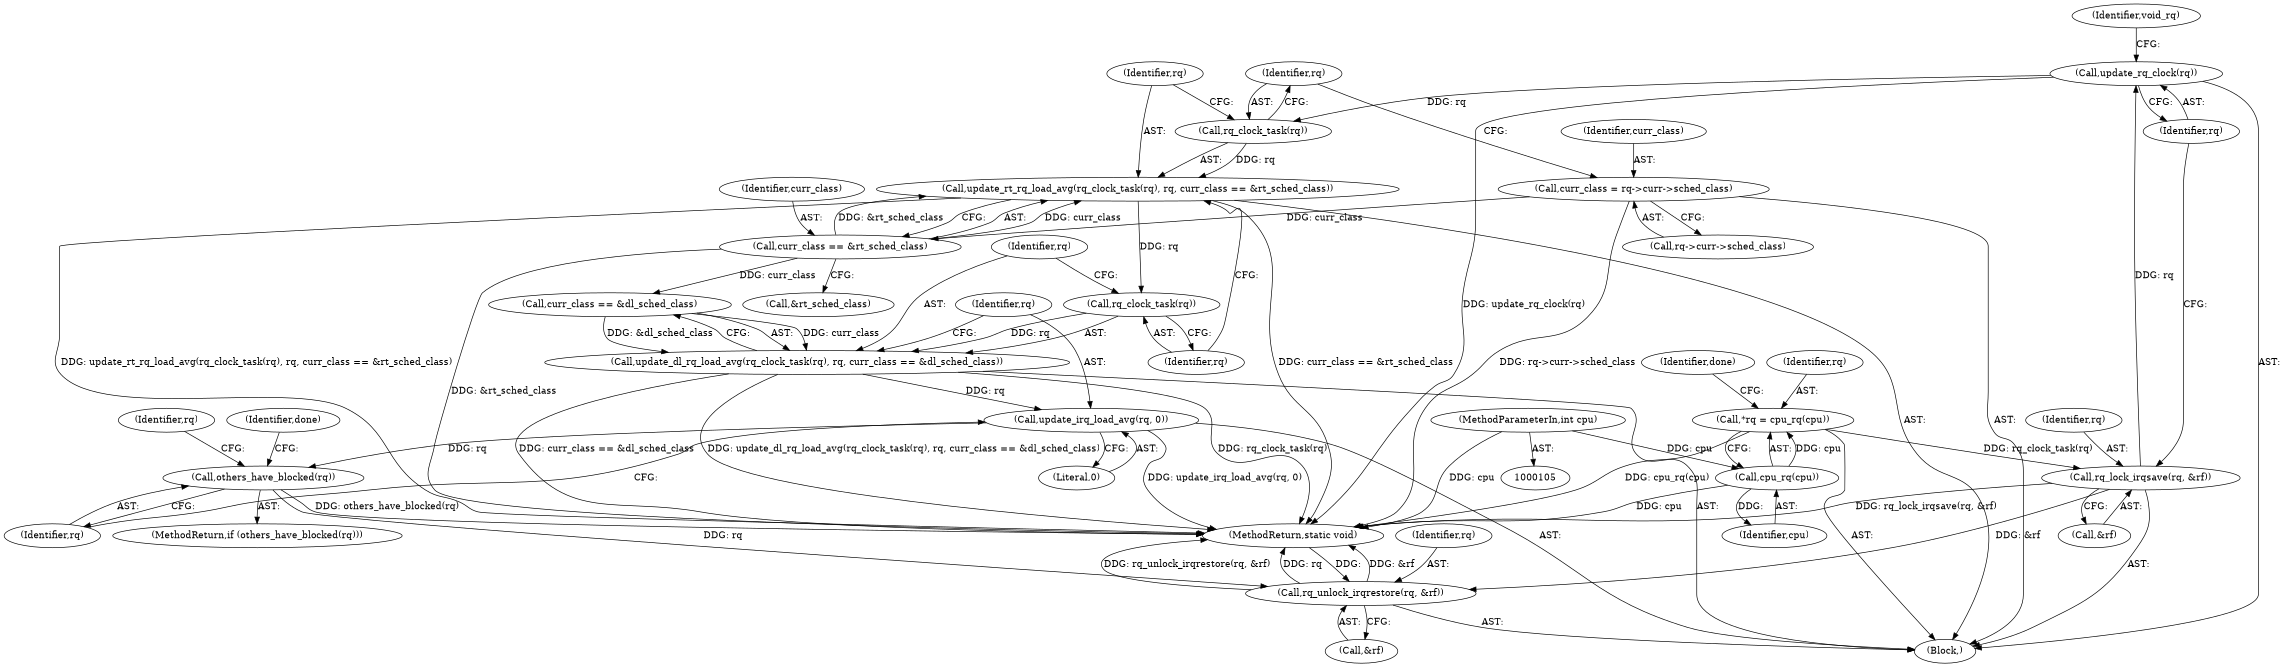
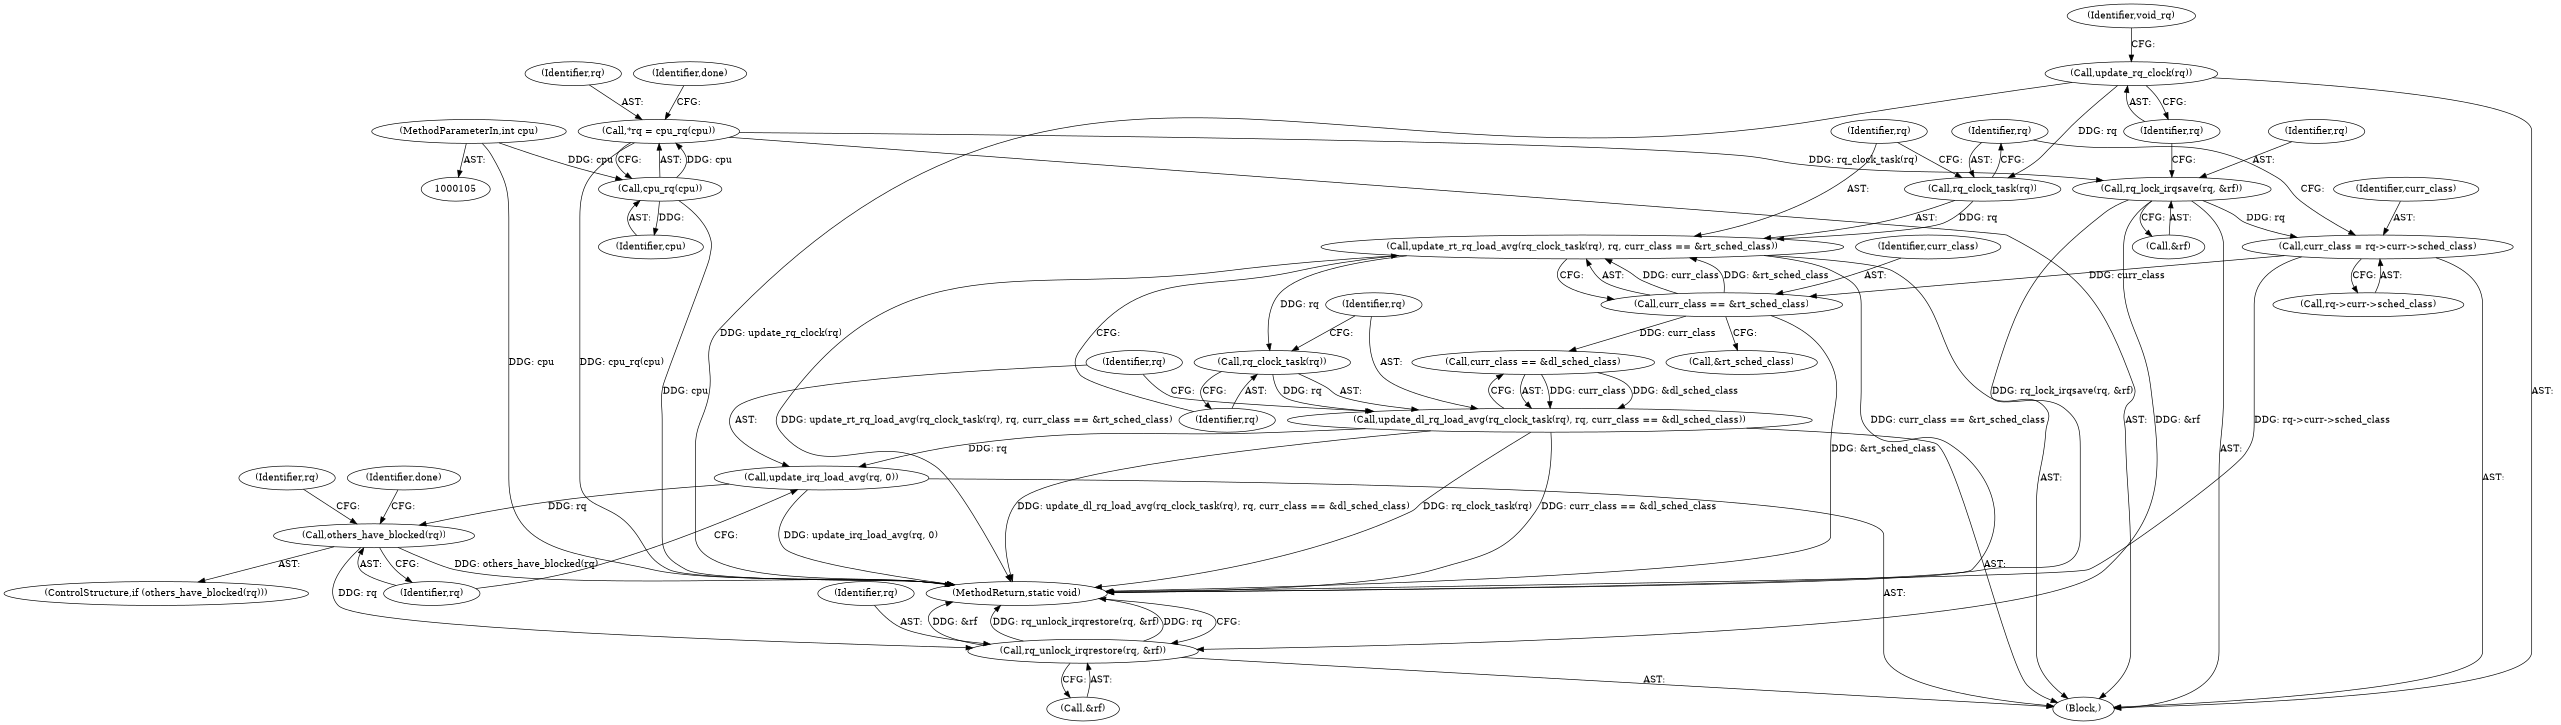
(2135, 279) -> (2245, 222)
(1077, 478) -> none
(257, 536) -> (156, 594)
(1350, 565) -> (1230, 622)
